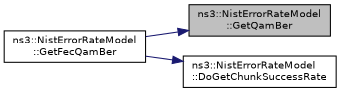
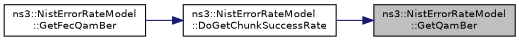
(162, 34) -> (349, 20)
